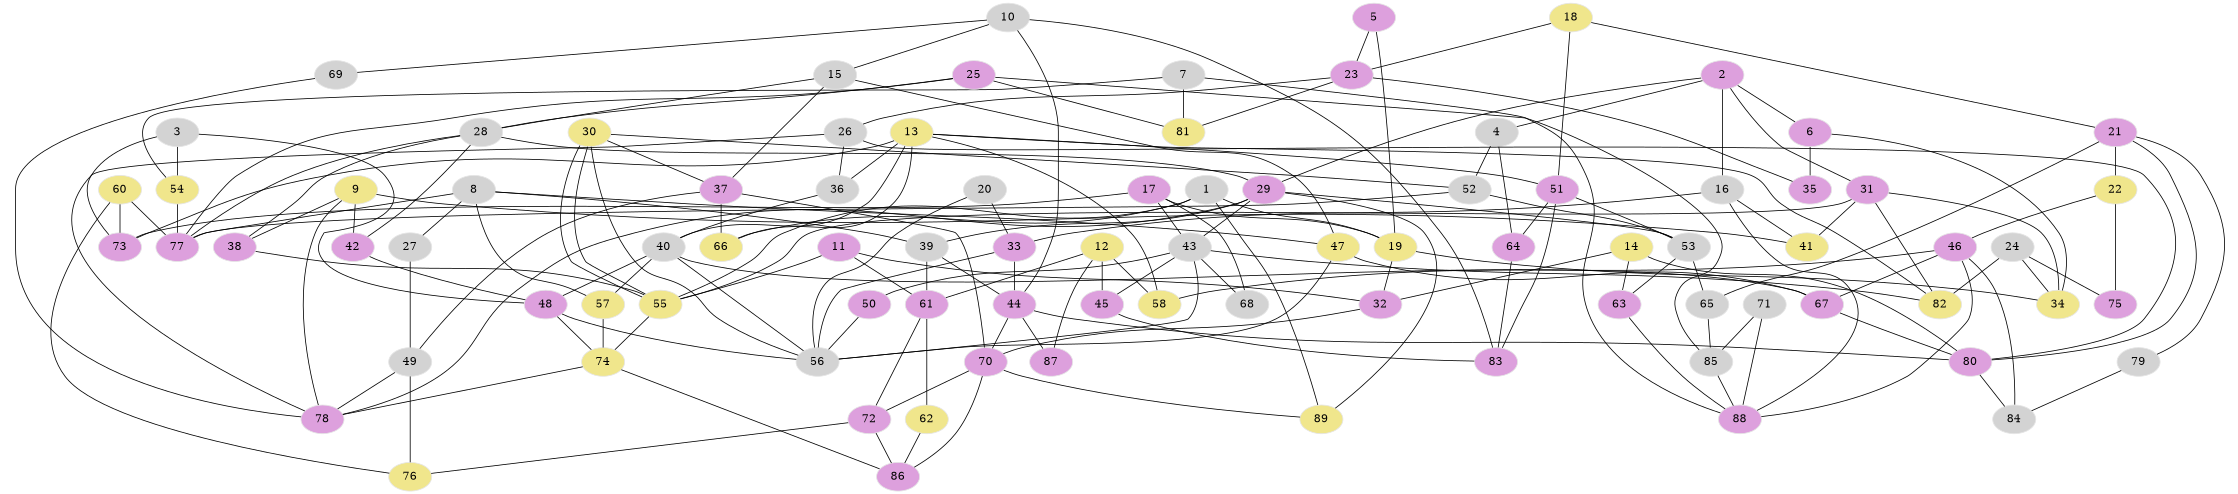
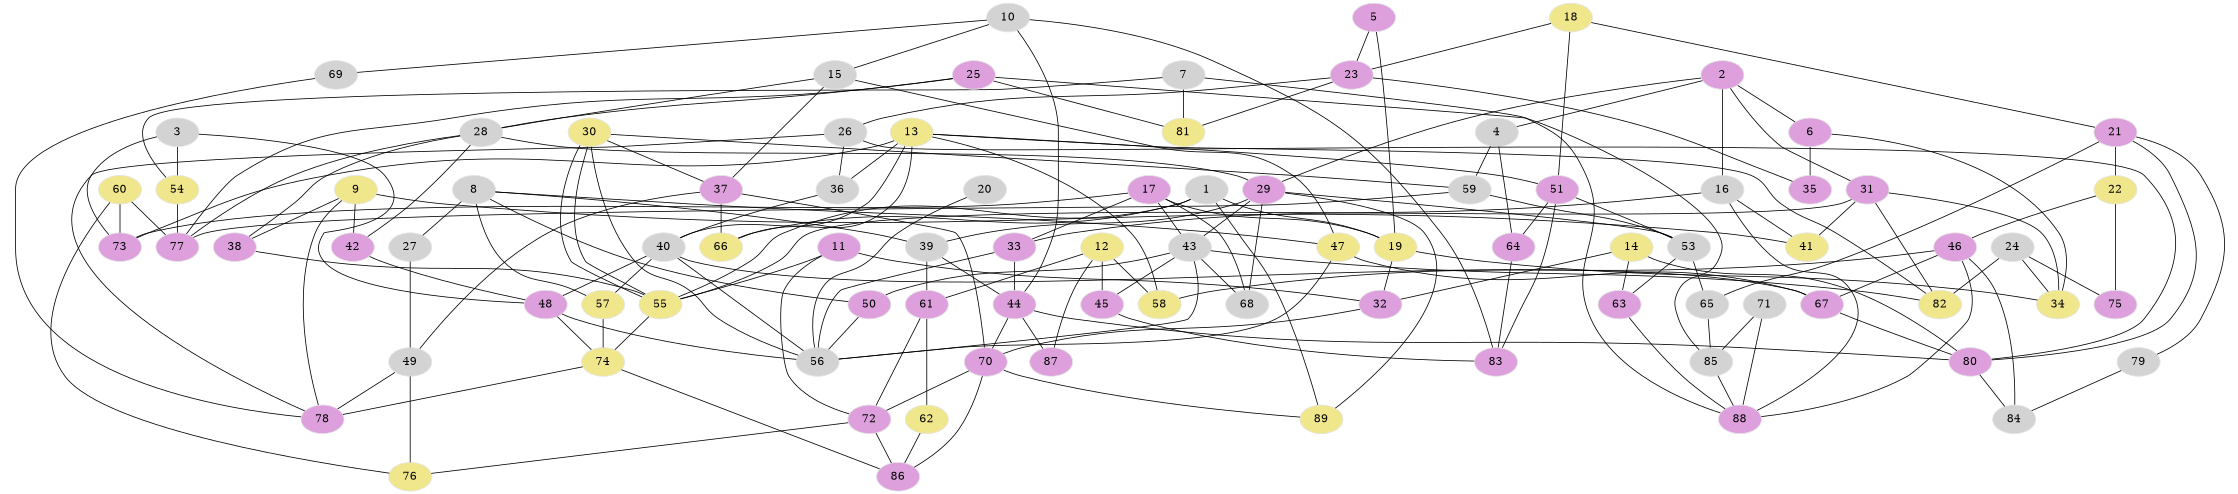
(1470, 190) -> (1470, 190)
(323, 214) -> (664, 270)
(1000, 218) -> (1082, 218)
(670, 226) -> (1256, 247)
(880, 274) -> (782, 344)
